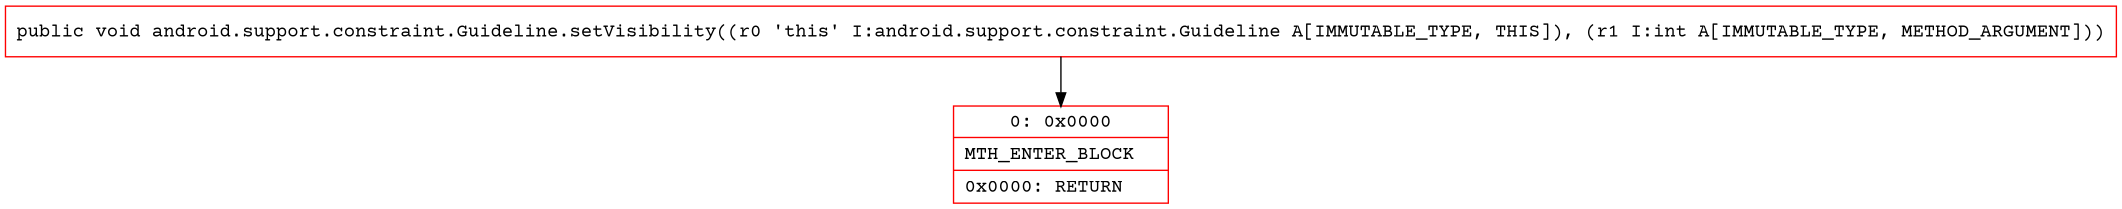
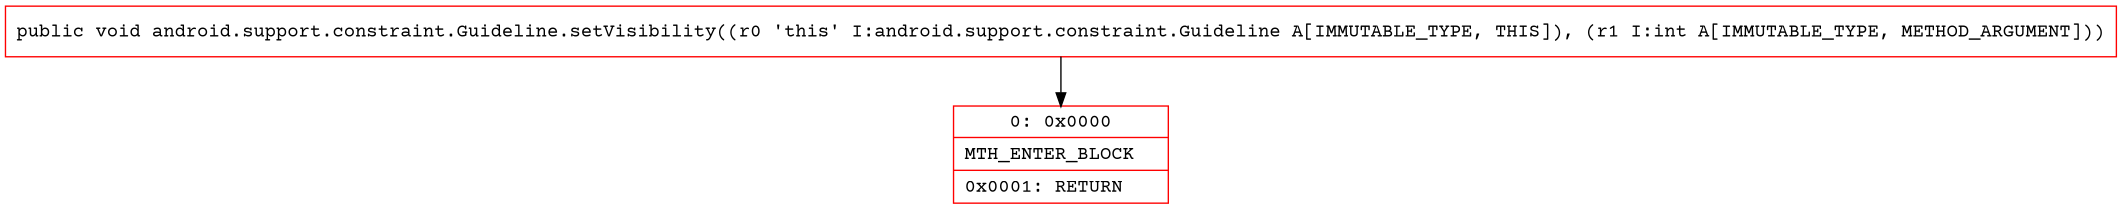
(1061, 186) -> (1061, 186)
